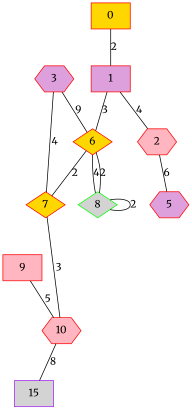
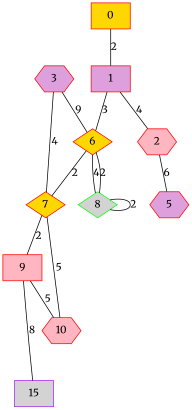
none -> (34, 235)
(59, 268) -> (59, 268)
(48, 362) -> (28, 331)
